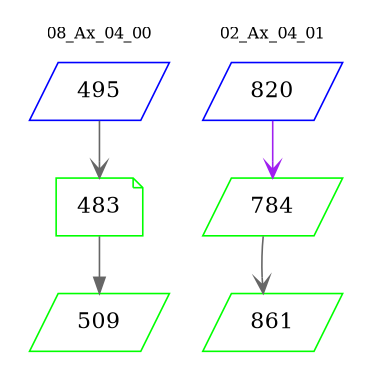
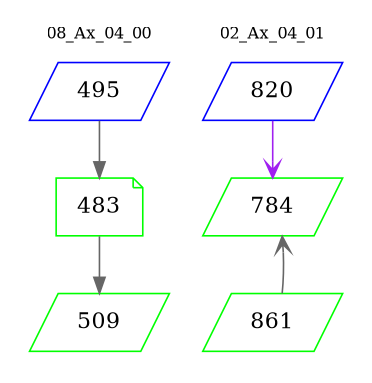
(99, 141) -> (99, 141)
(262, 257) -> (283, 273)
